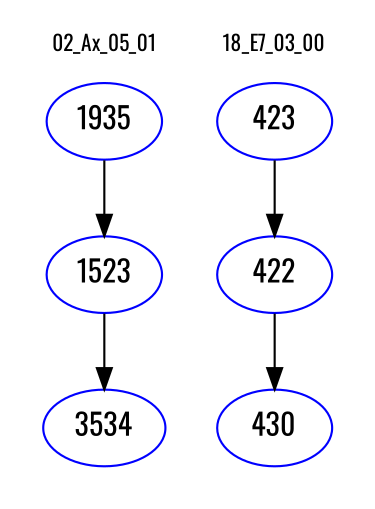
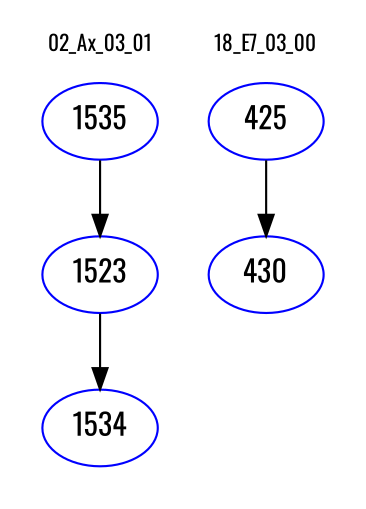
(104, 46) -> (100, 46)
(104, 121) -> (100, 121)
(275, 121) -> none
(275, 275) -> (266, 121)
(104, 428) -> (100, 428)
